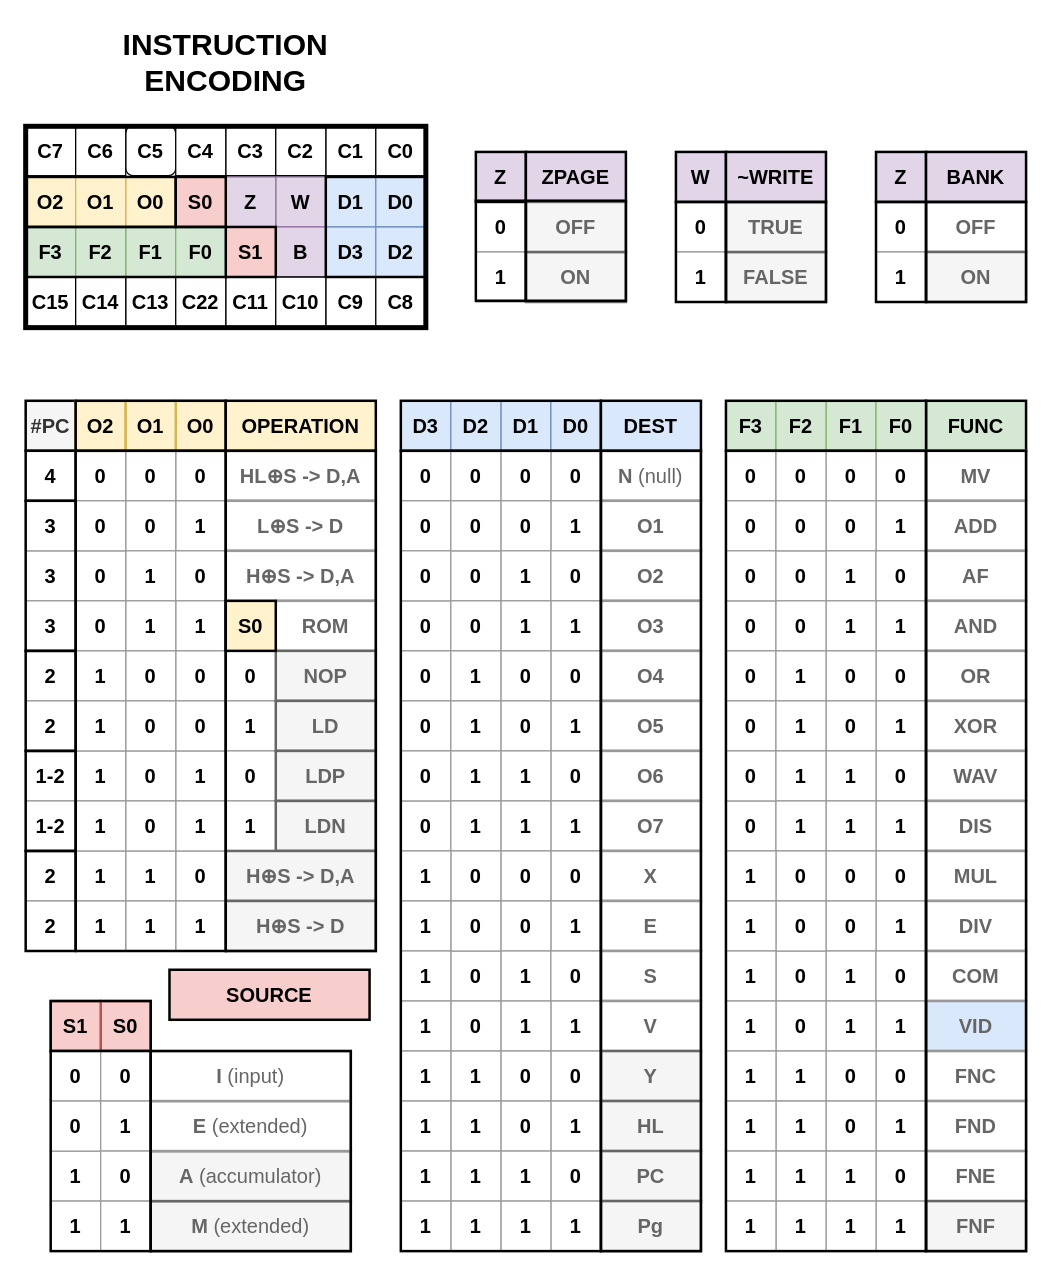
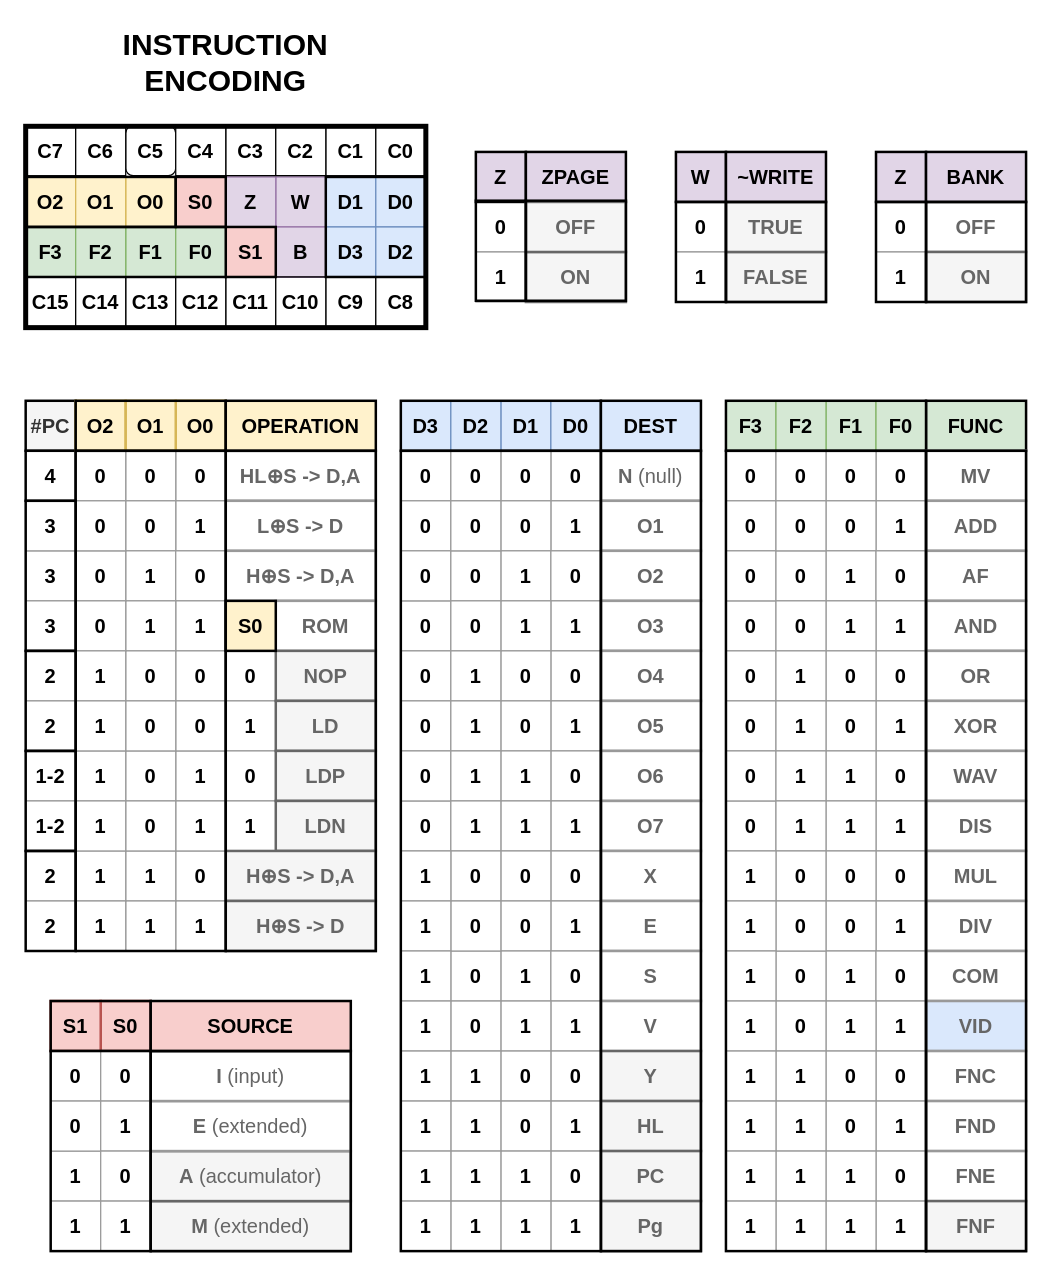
(201, 302) -> (201, 302)
(269, 994) -> (251, 1026)
